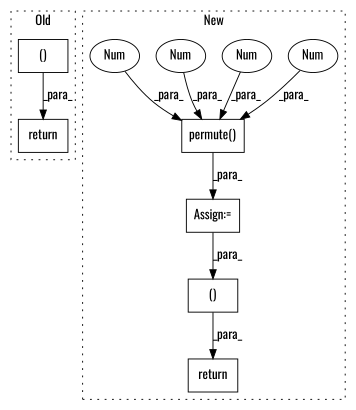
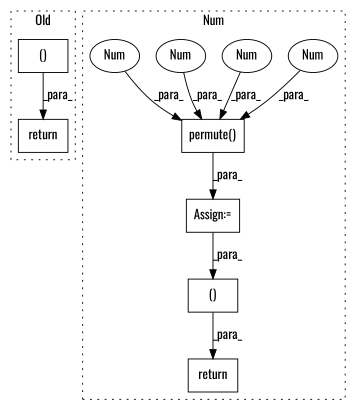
(214, 22) -> (214, 22)
